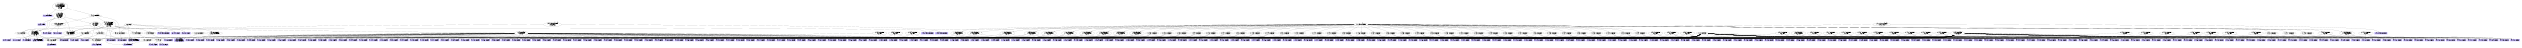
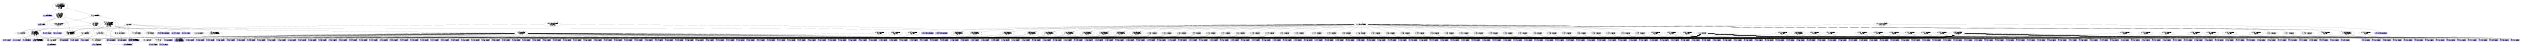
(1846, 33) -> none
(2356, 40) -> none
